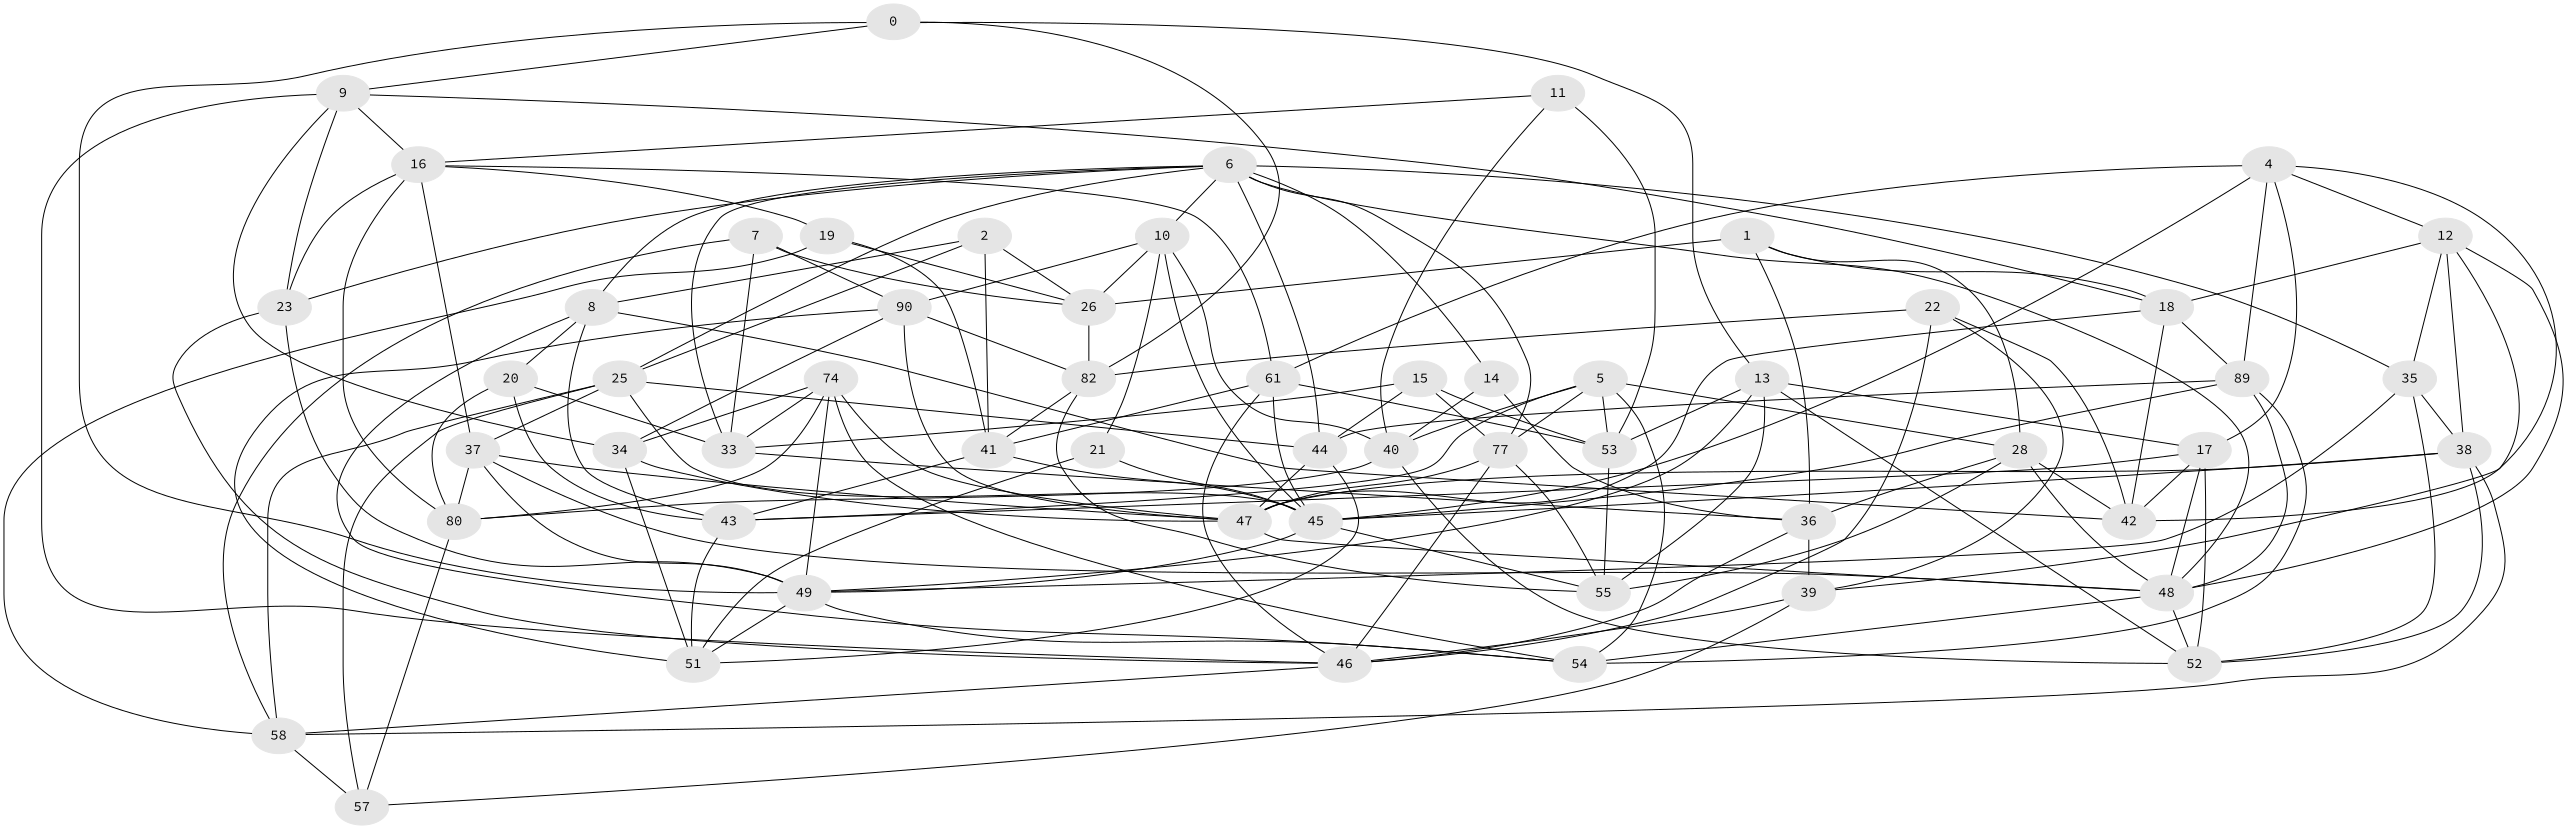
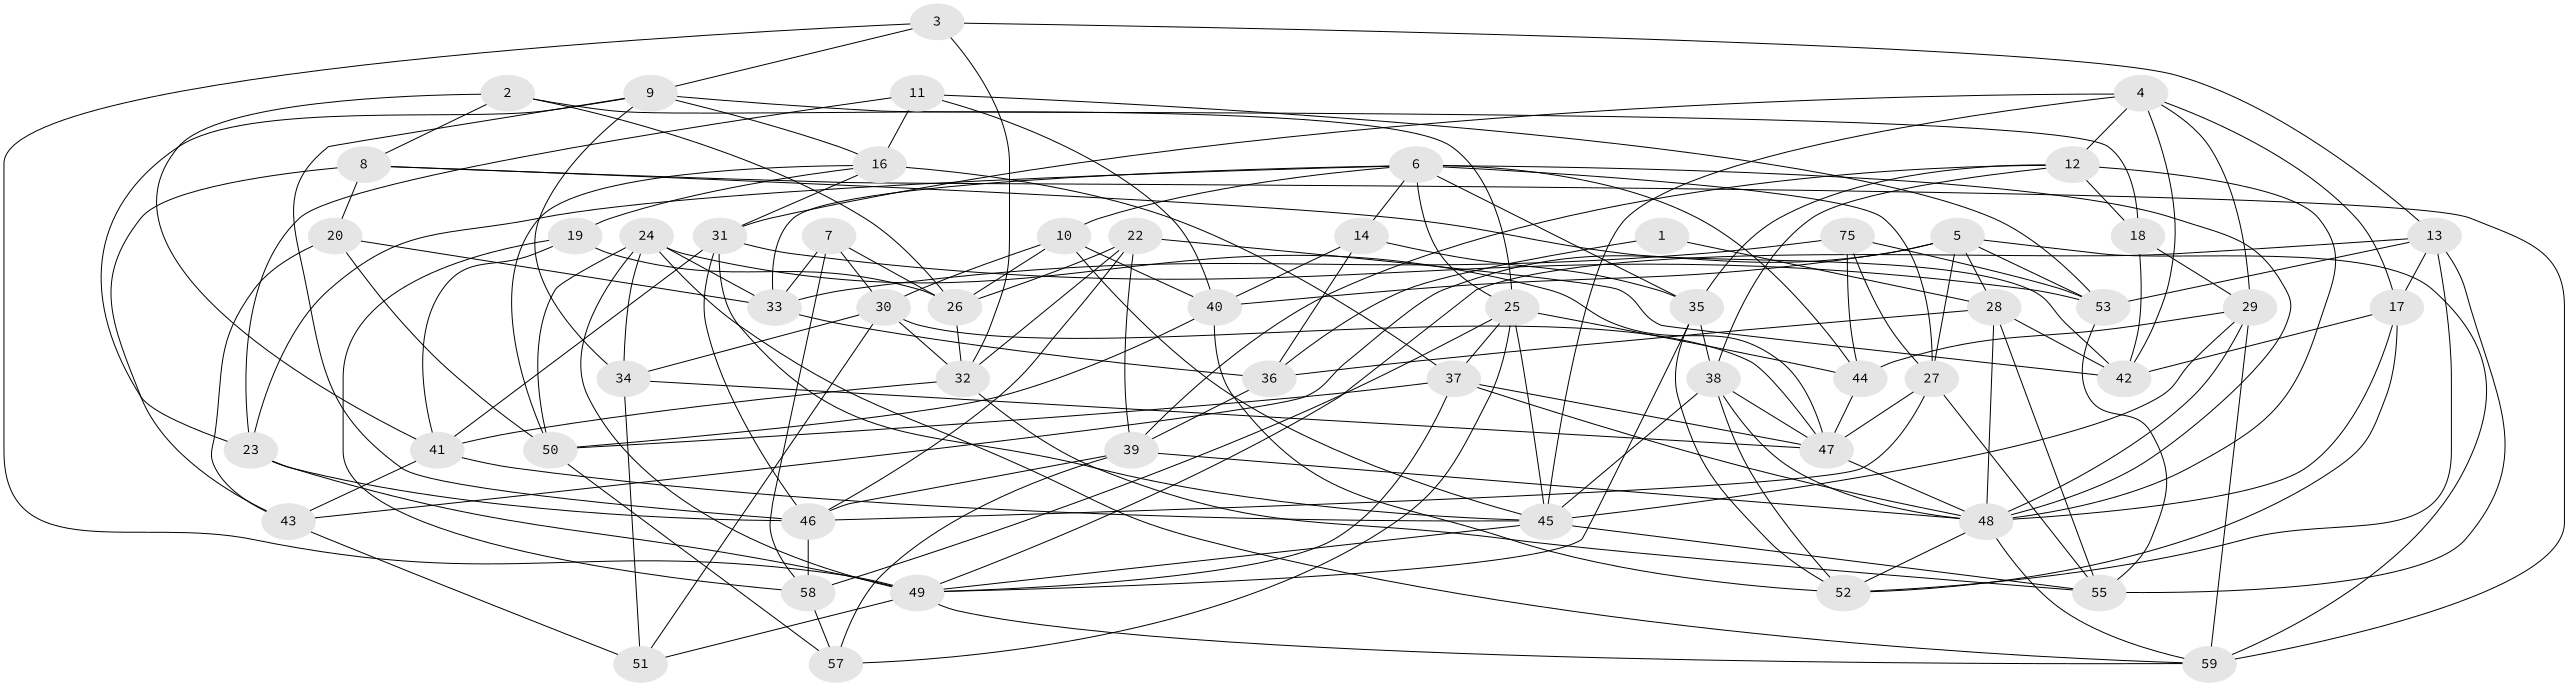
(893, 22) -> (937, 22)
(887, 182) -> none
(329, 219) -> (501, 161)
none -> (1466, 258)
(1433, 270) -> (1016, 286)
(1957, 272) -> none
(904, 307) -> (884, 307)
(831, 379) -> (647, 236)
(1089, 379) -> (963, 379)
(1273, 379) -> (720, 236)
(1420, 379) -> (1847, 236)
(2242, 379) -> (2250, 307)
(1703, 381) -> none
(1098, 450) -> none
(1500, 450) -> (1932, 379)
none -> (1559, 486)
(1503, 492) -> none
(454, 522) -> (550, 450)
(1589, 626) -> none
(1104, 628) -> none
(1580, 664) -> (2209, 664)
(1541, 713) -> (1795, 470)
